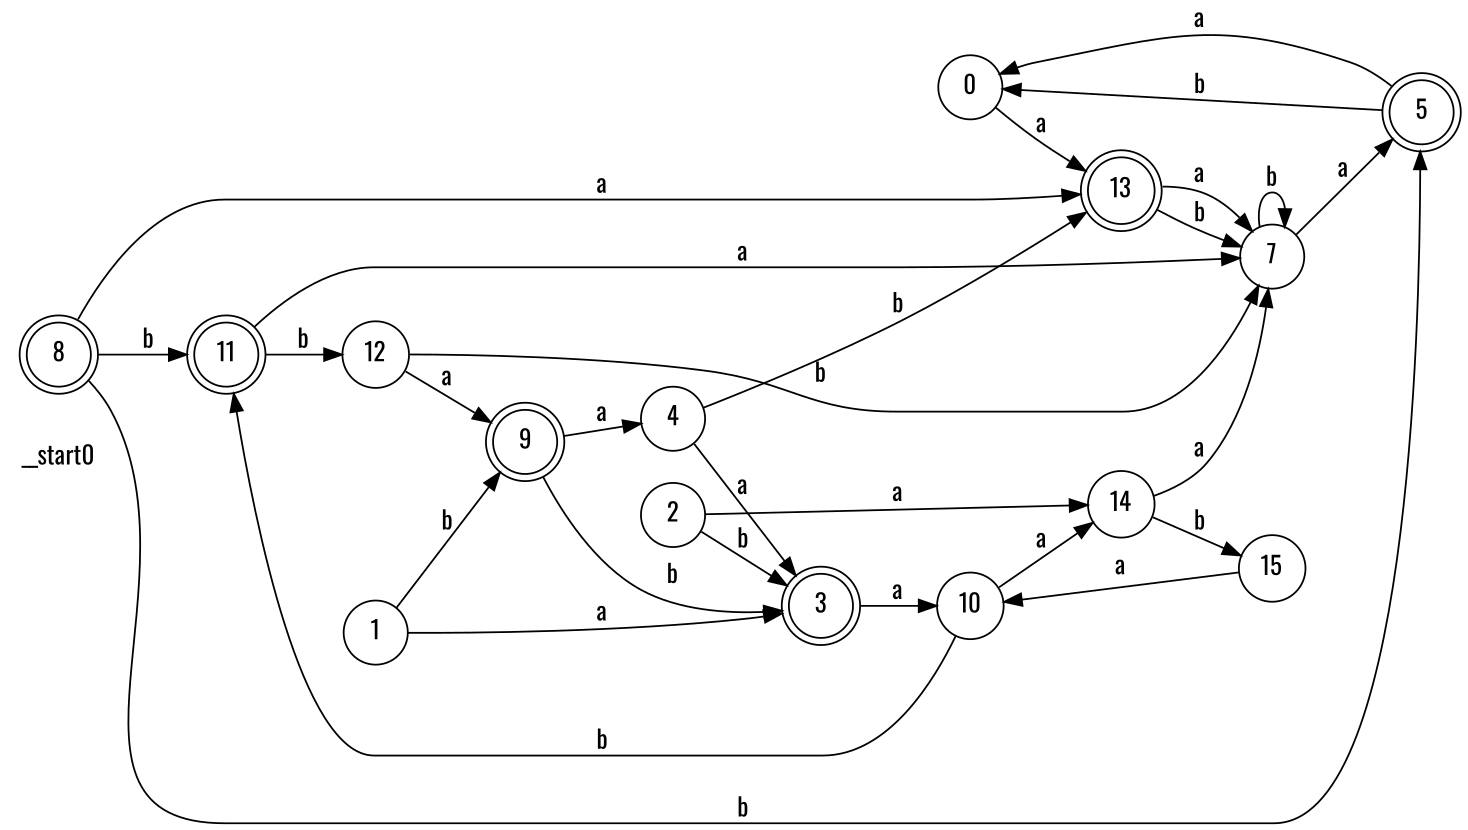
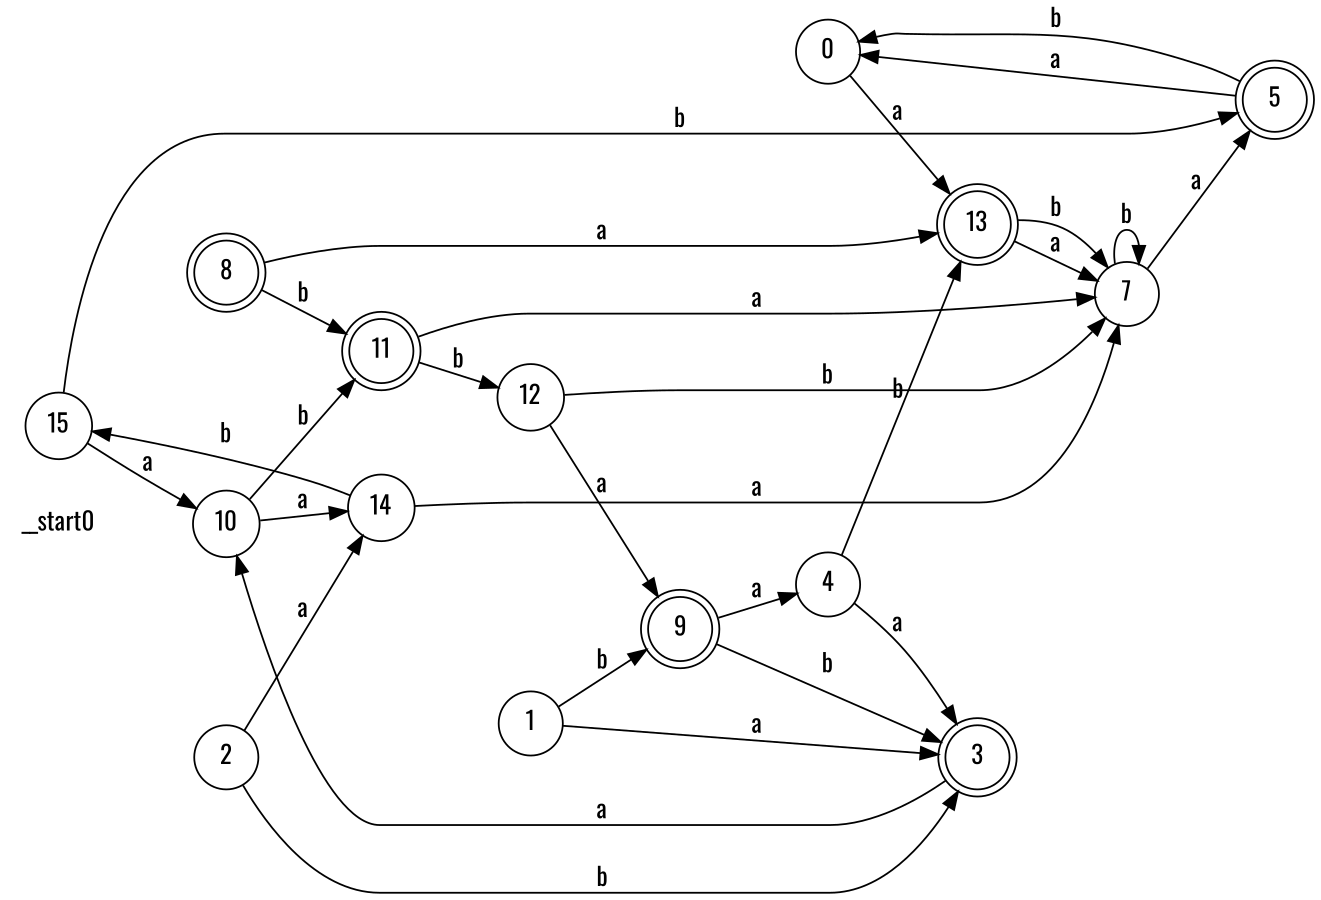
(841, 823) -> (558, 134)
